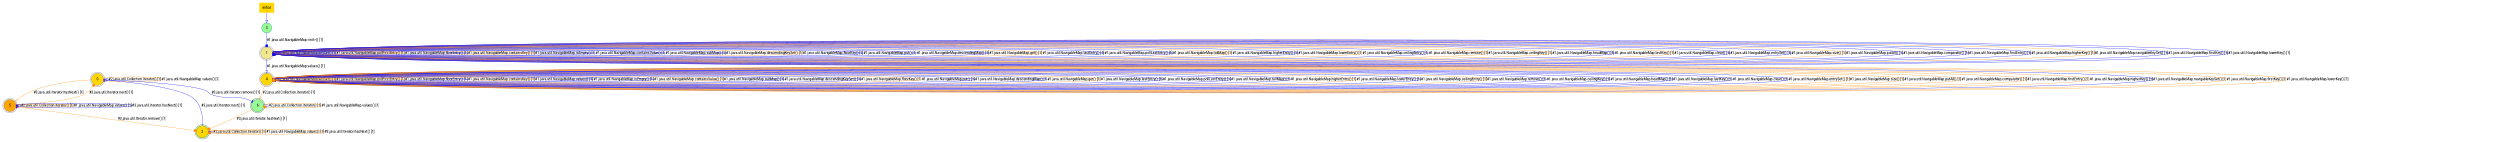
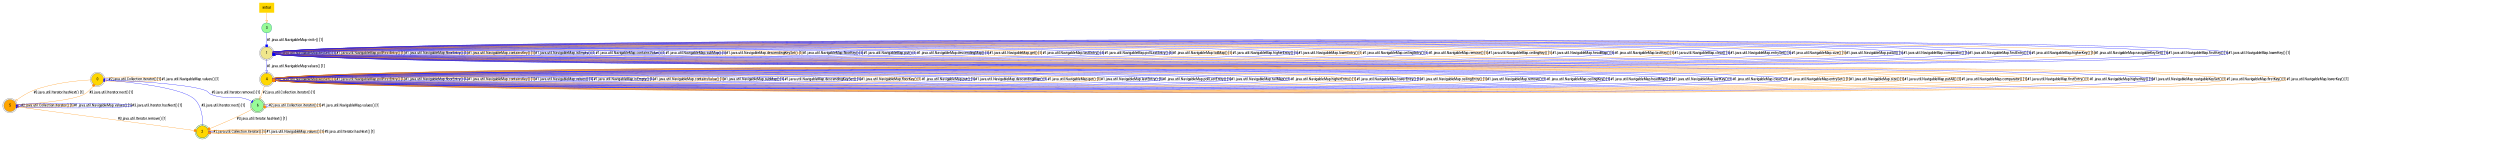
(267, 16) -> (267, 16)
(166, 88) -> (166, 88)
